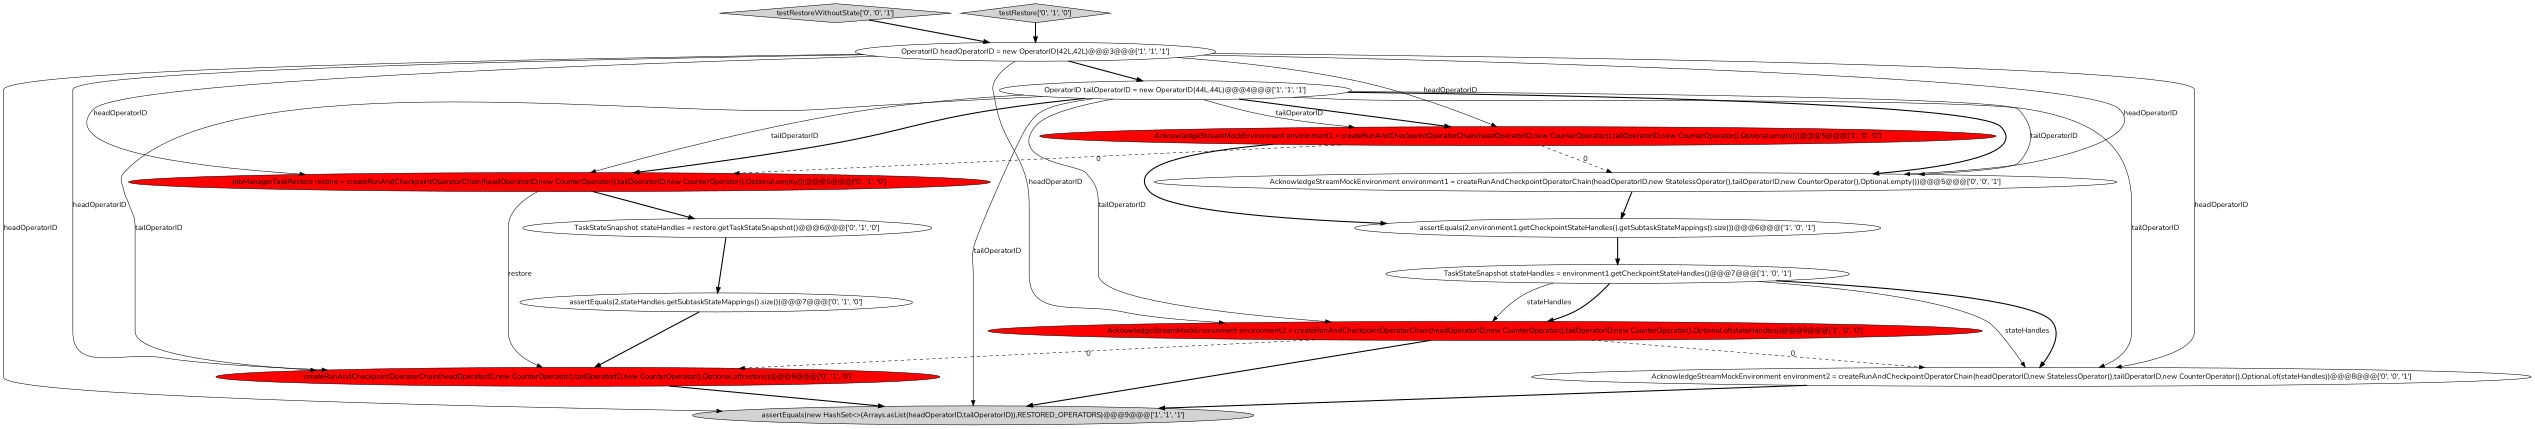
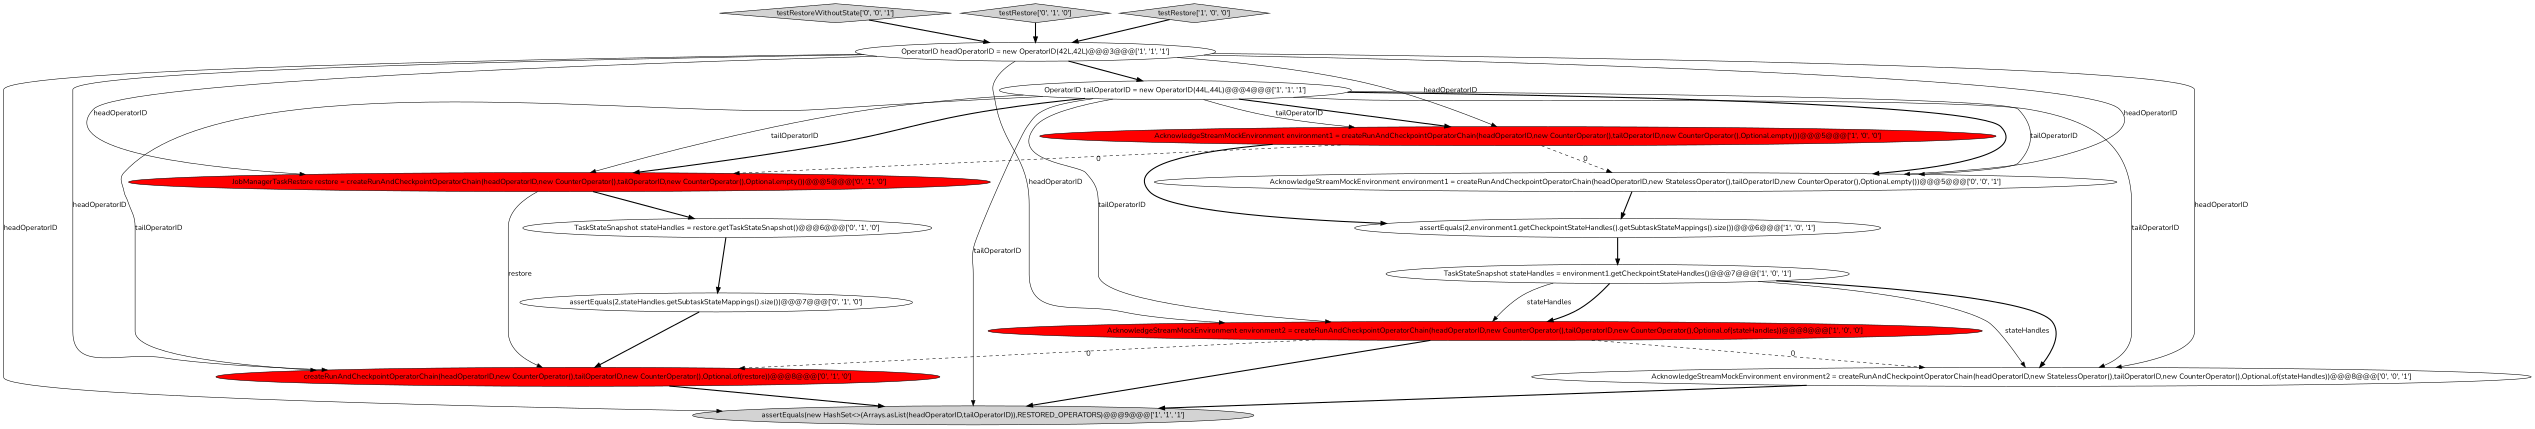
none -> (1194, 13)
